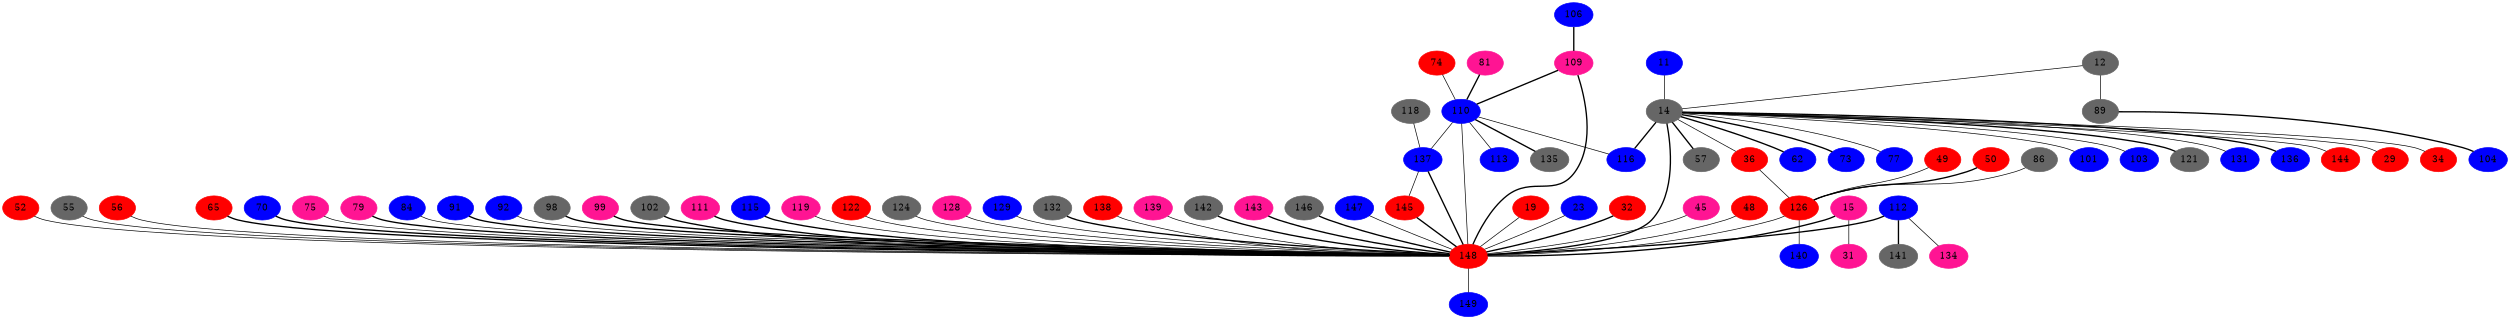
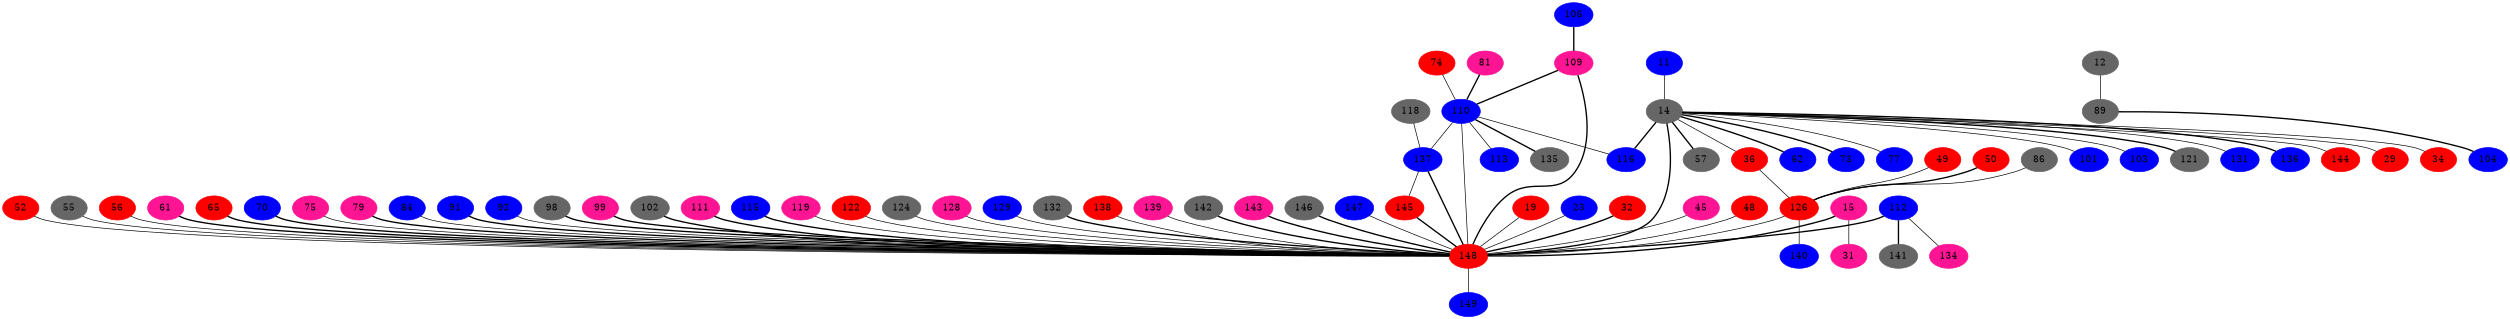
(1882, 87) -> none
none -> (166, 208)
